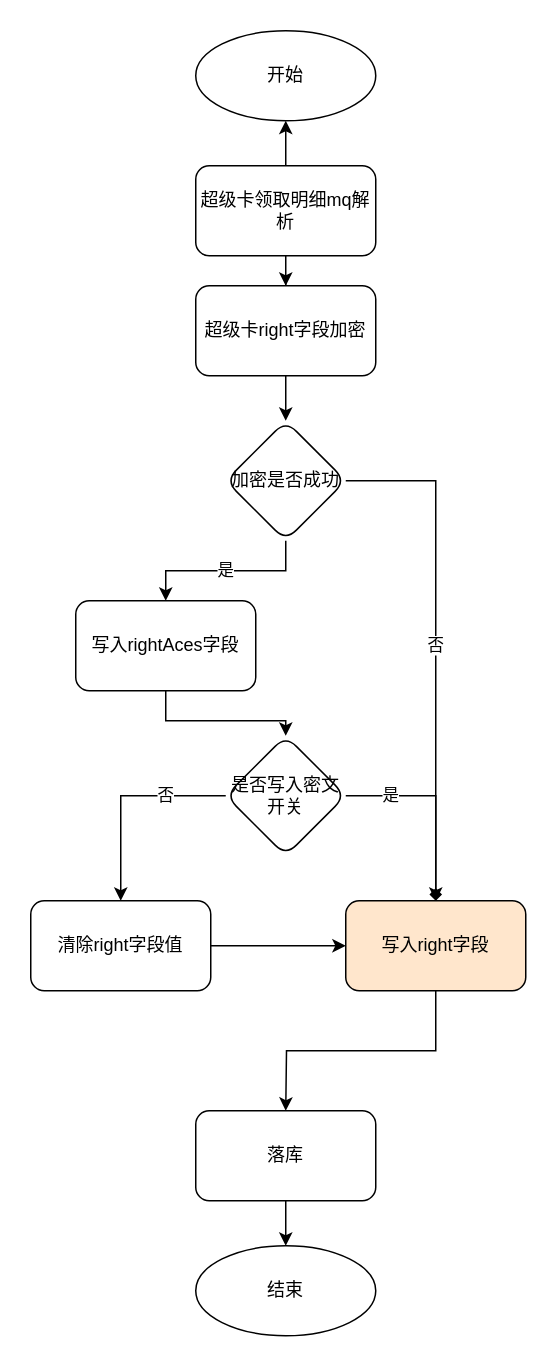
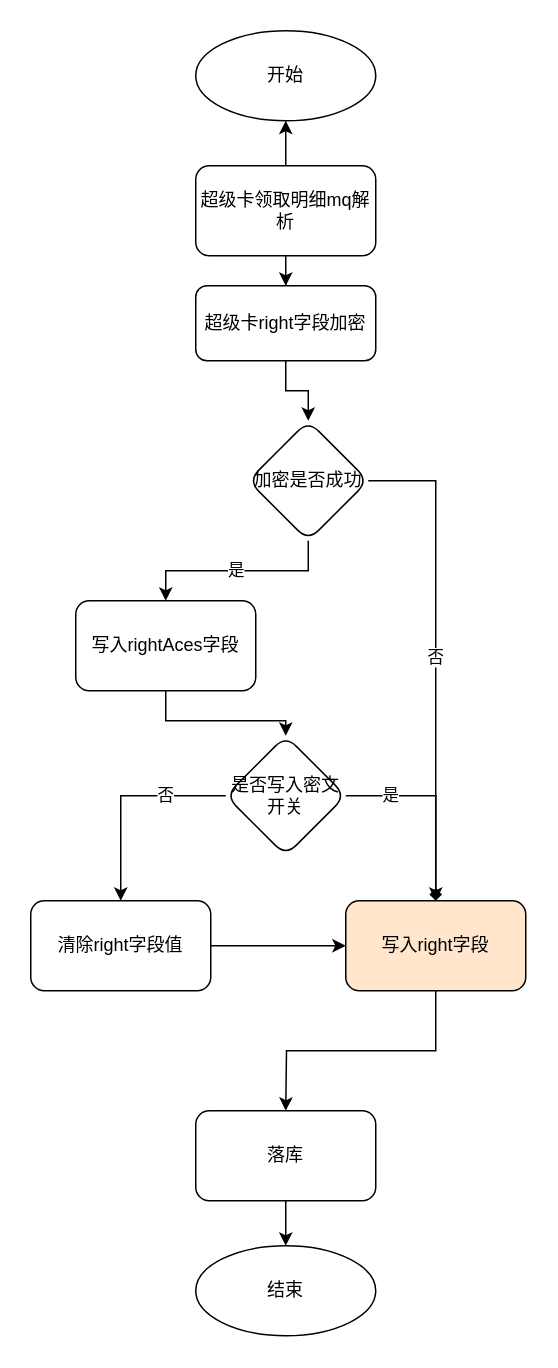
(286, 331) -> (286, 323)
(286, 481) -> (308, 481)
